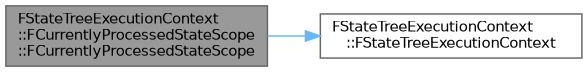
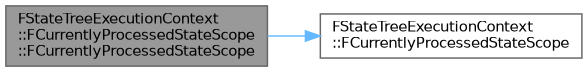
(451, 36) -> (451, 36)
